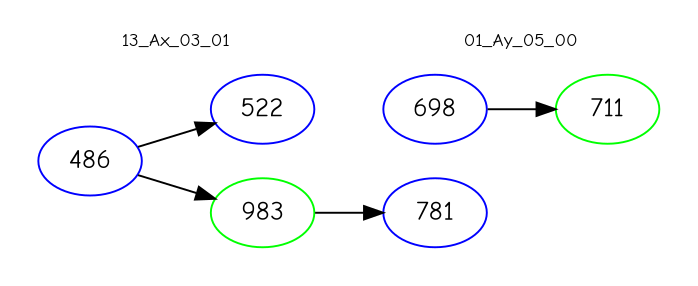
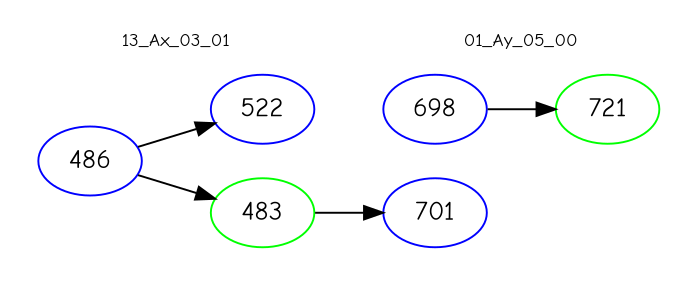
(608, 109) -> (608, 109)
(263, 213) -> (263, 213)
(435, 213) -> (435, 213)
